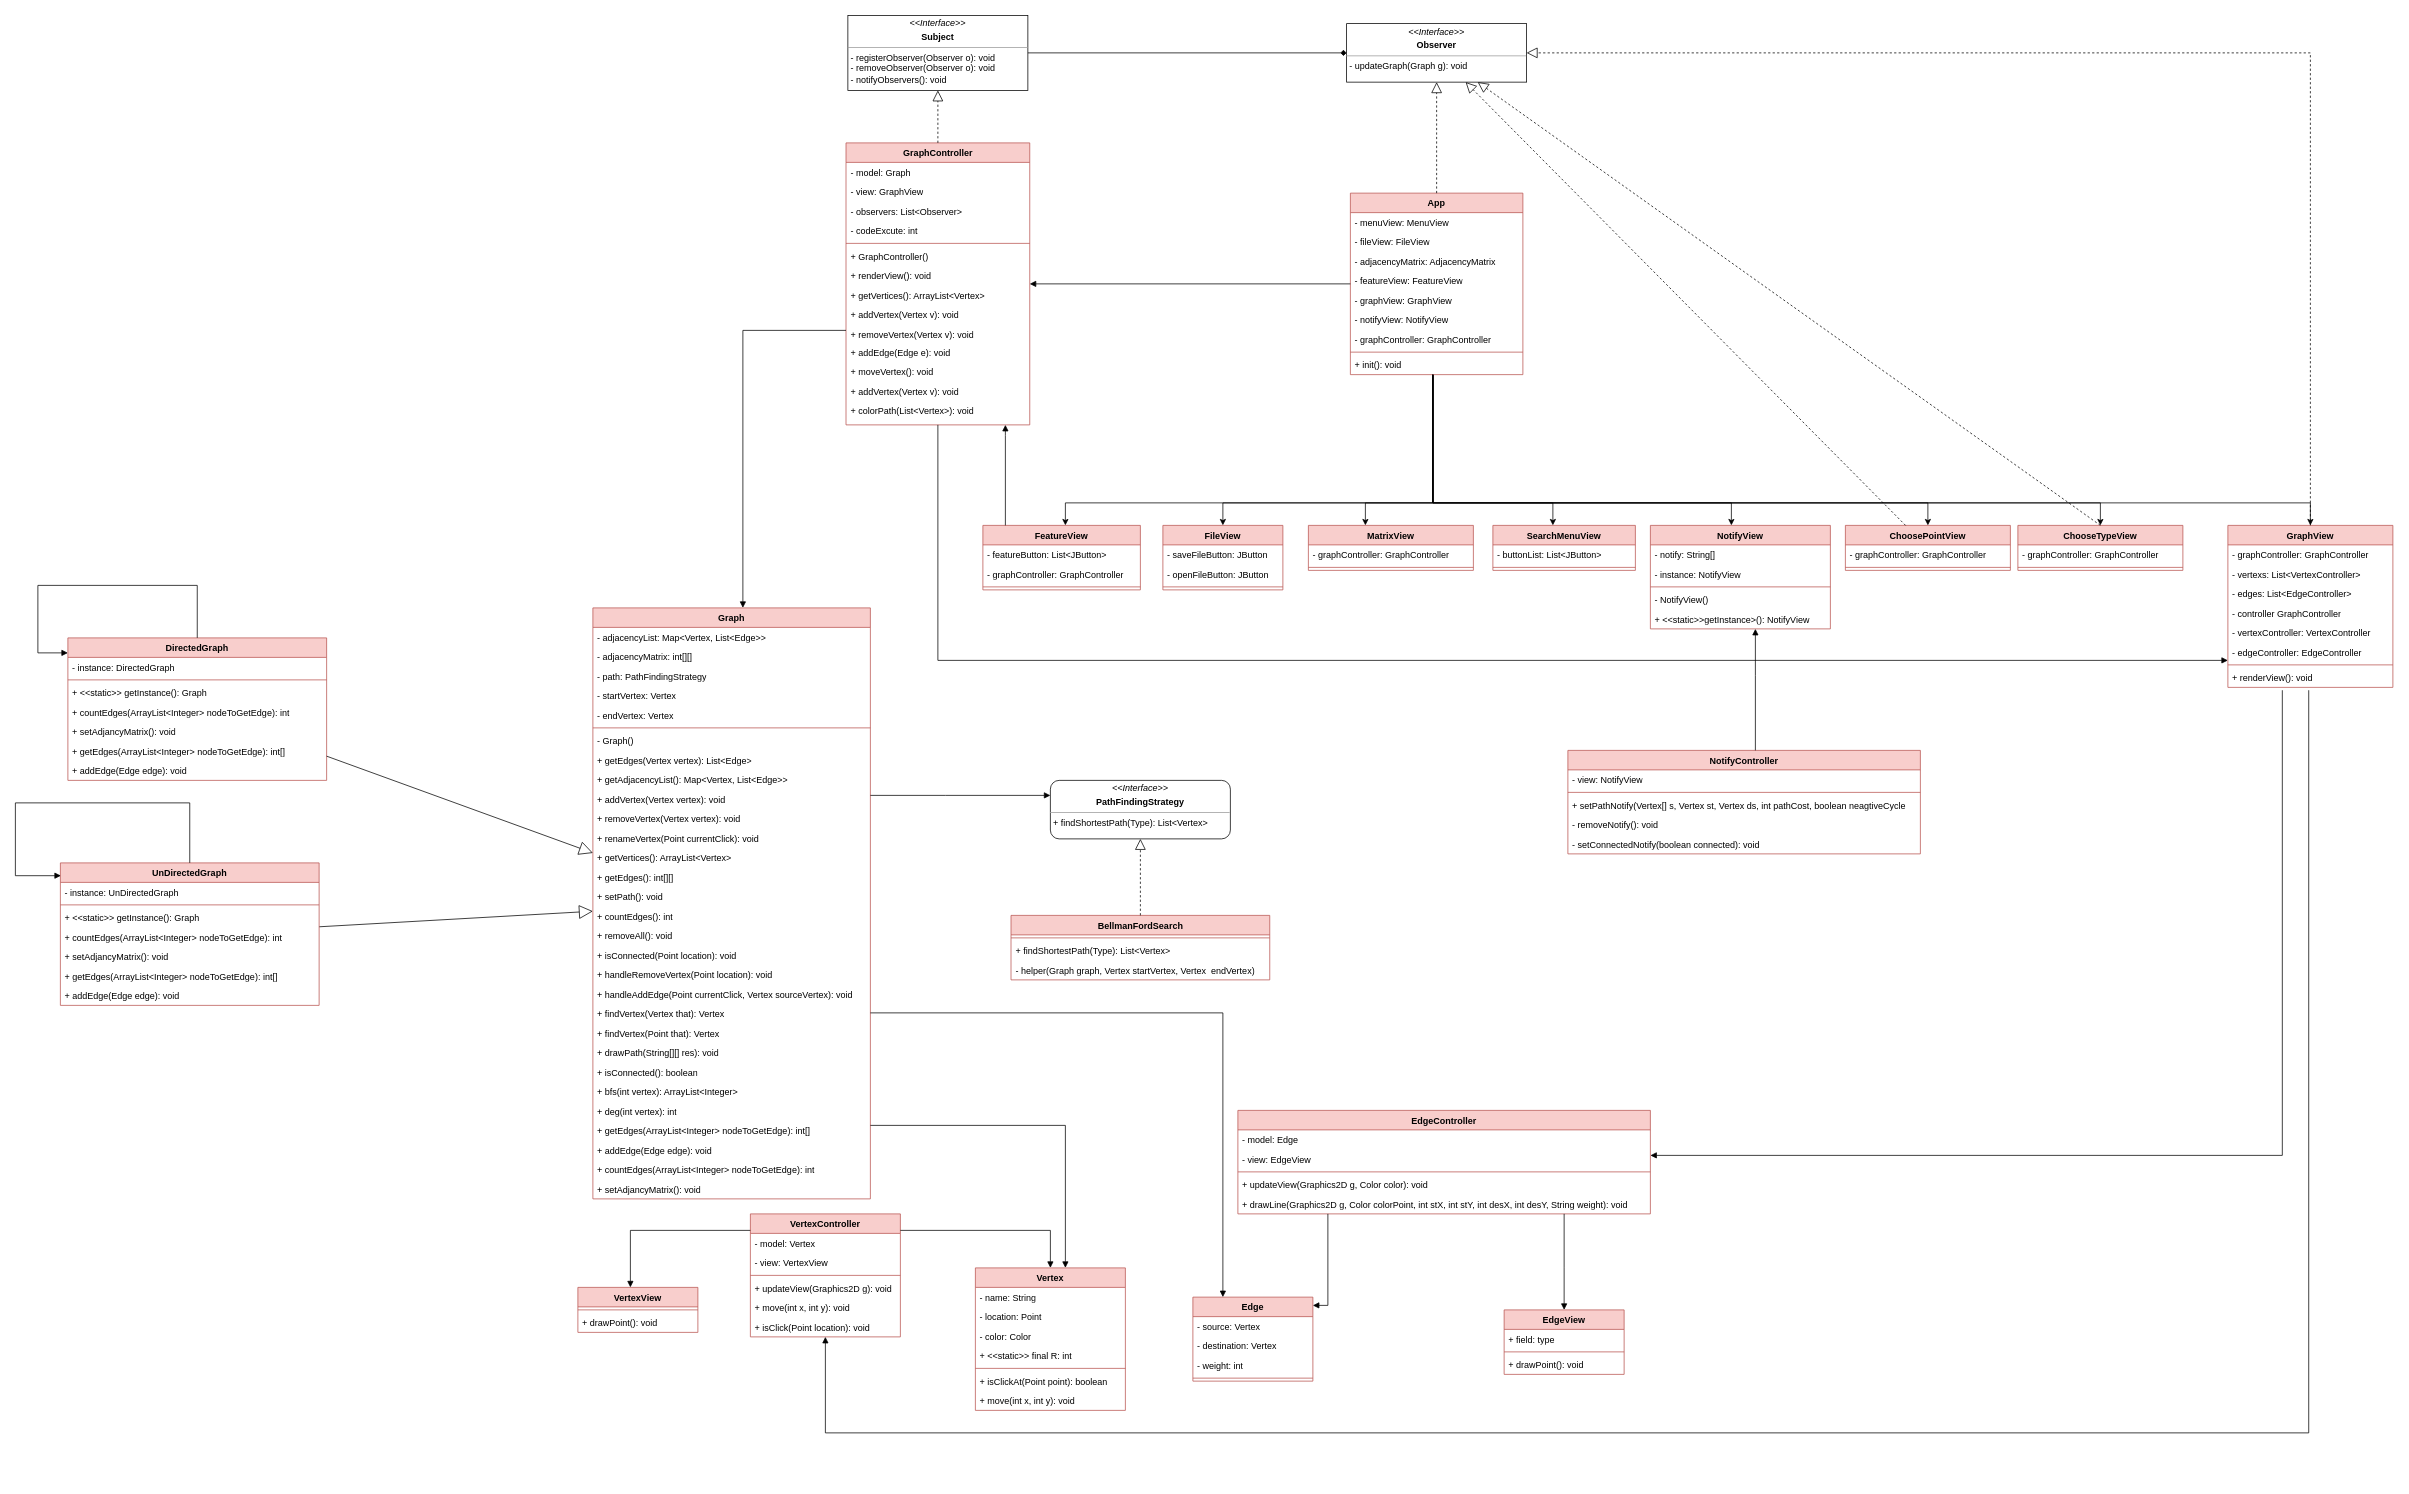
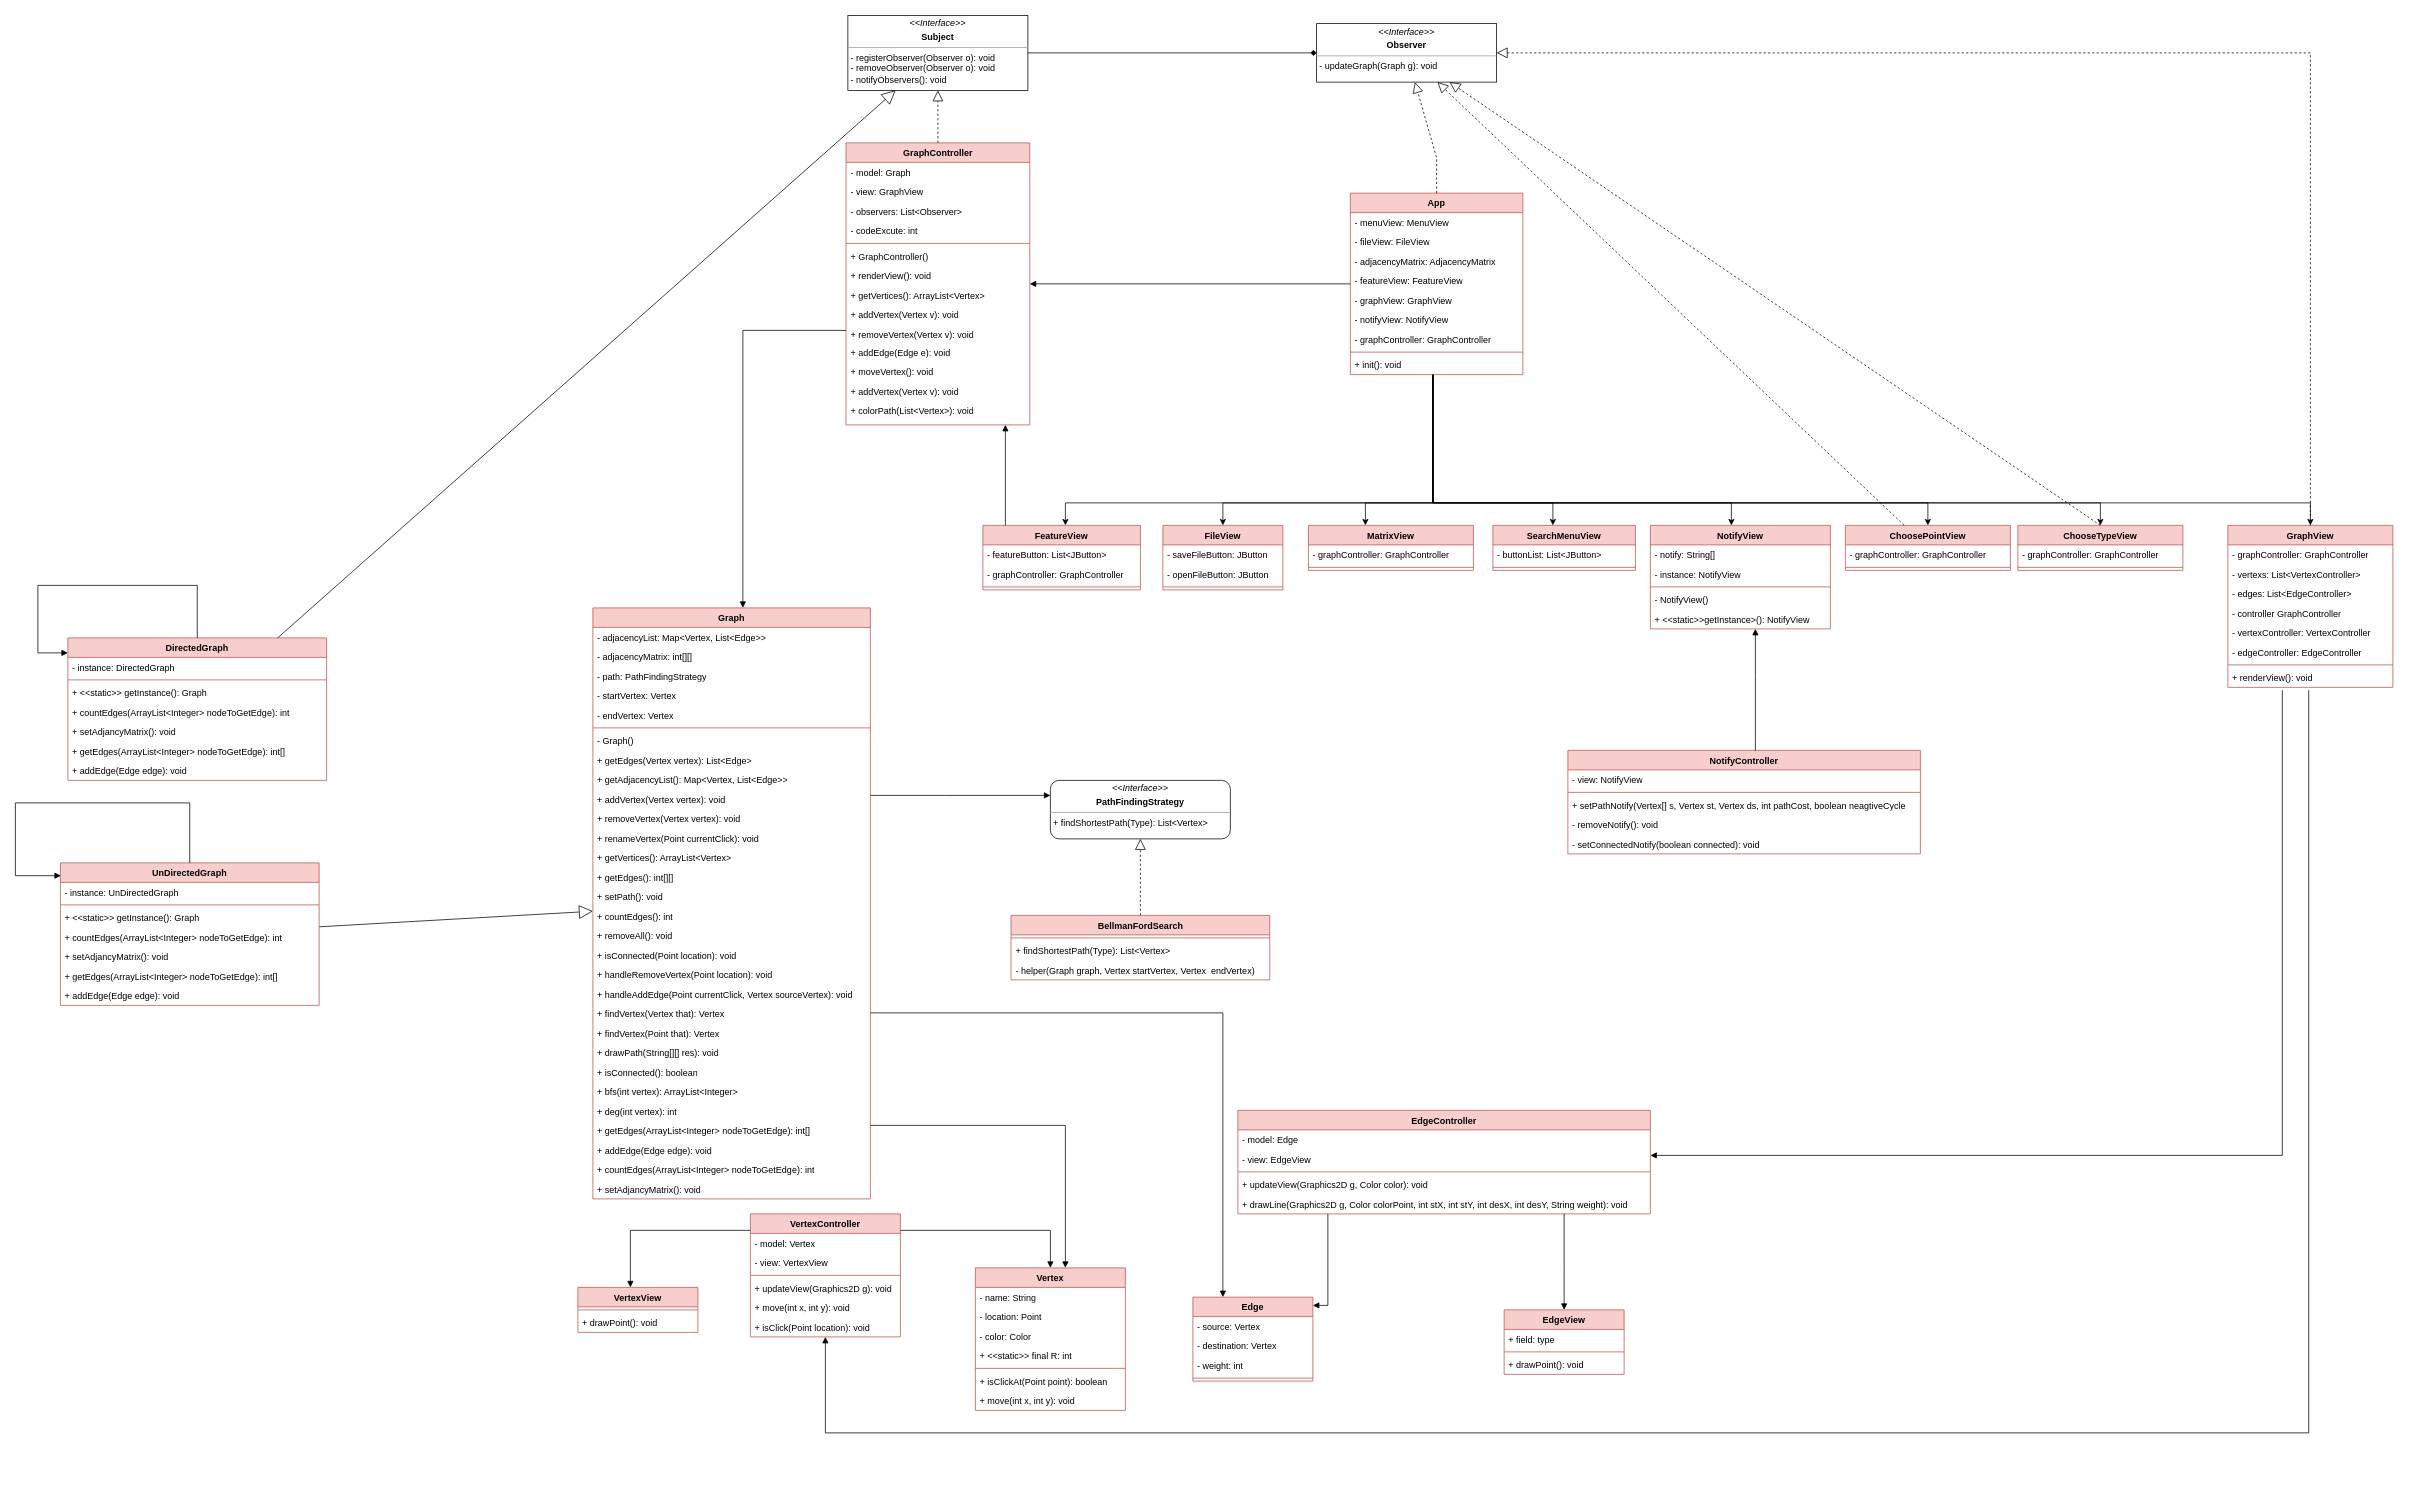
(1437, 53) -> (1407, 53)
(1578, 660) -> none
(454, 802) -> (581, 369)
